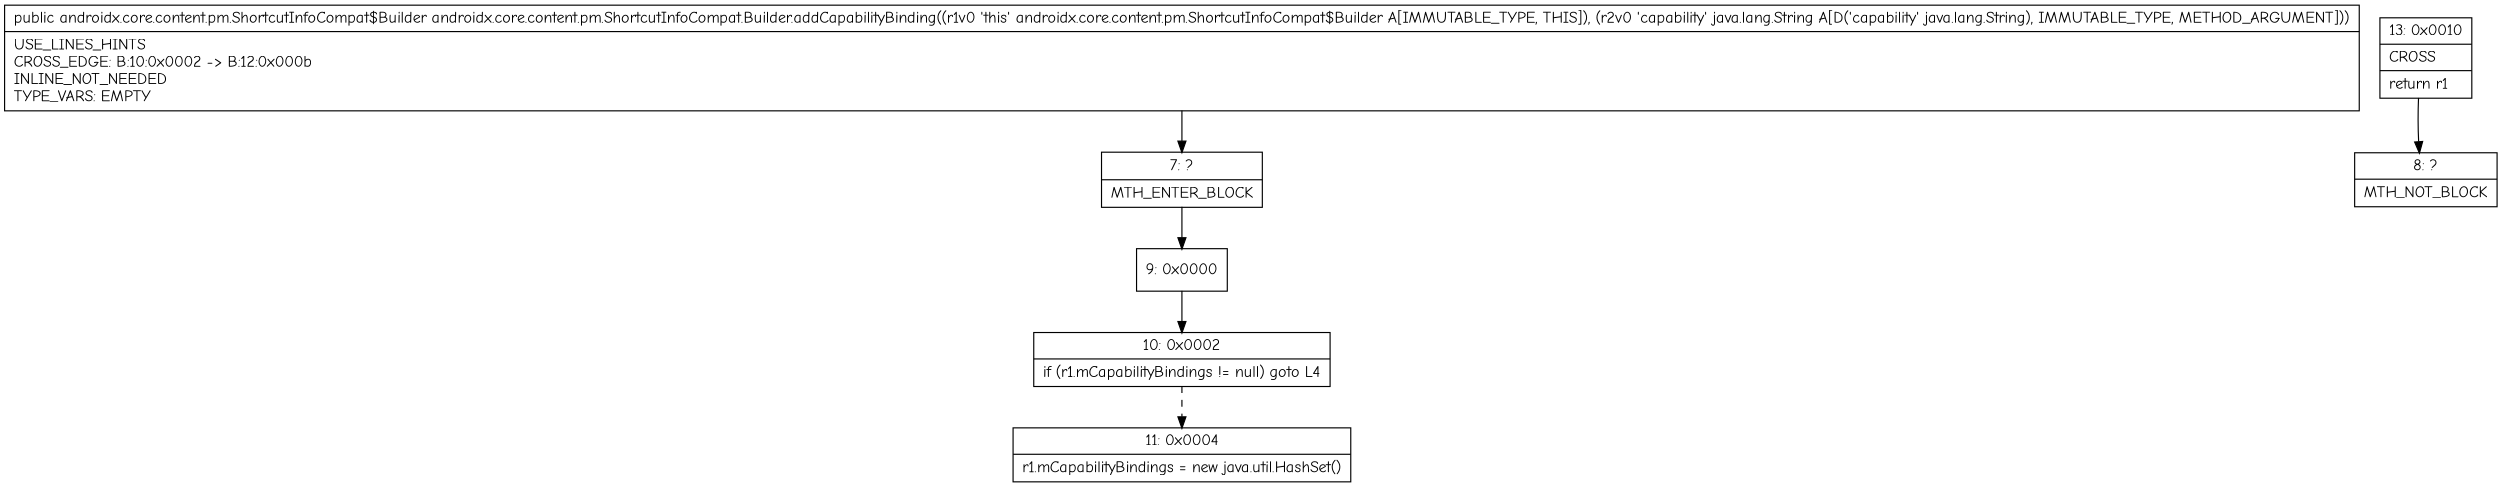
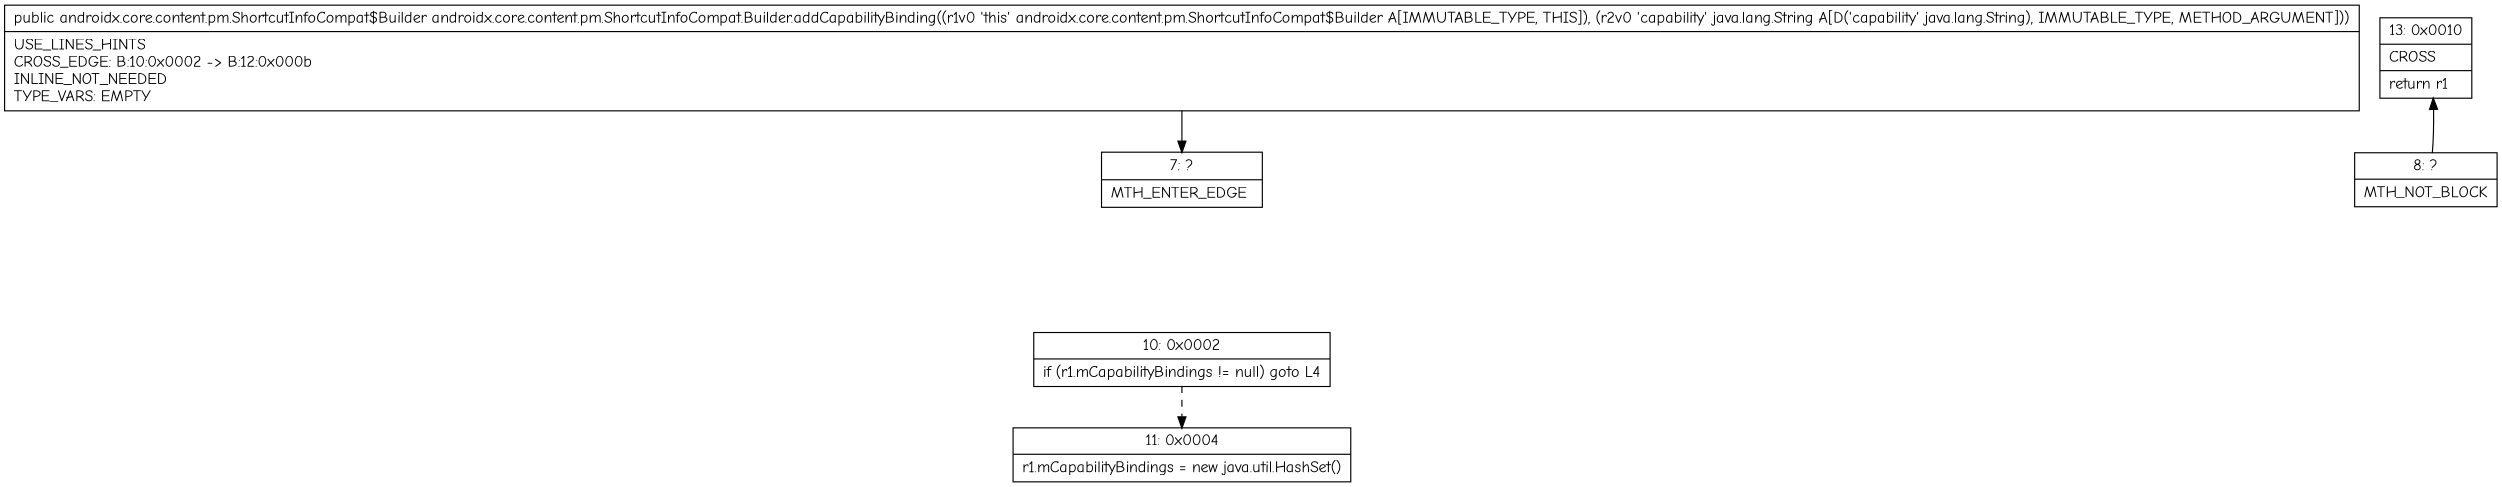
(2418, 120) -> (2433, 131)
(1182, 193) -> (1179, 193)
(1182, 270) -> none
